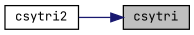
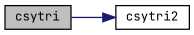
(95, 17) -> (87, 17)
